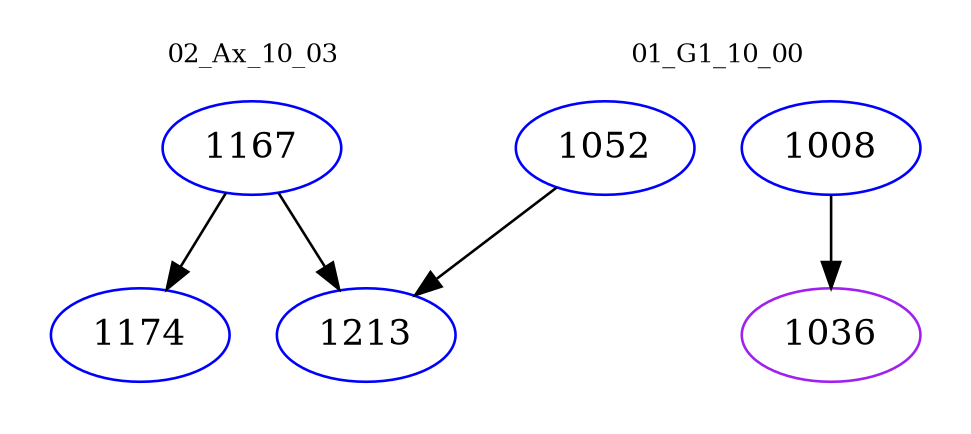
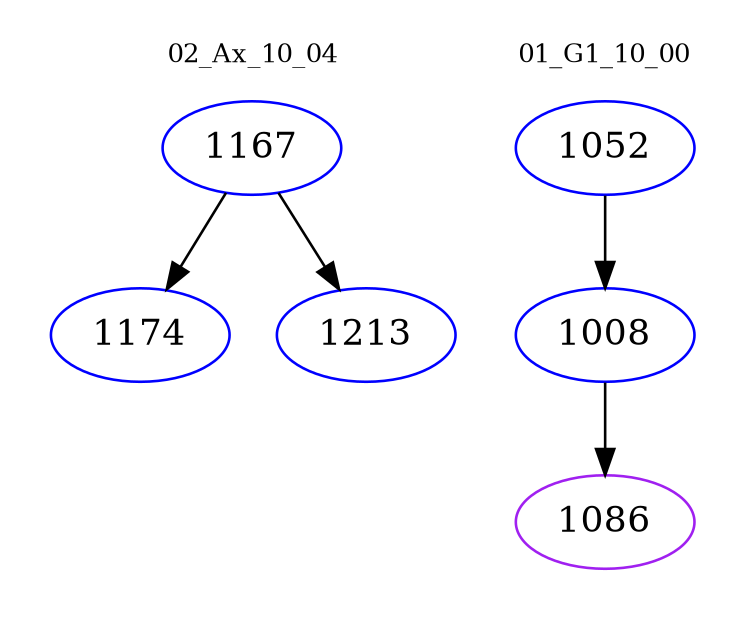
(253, 56) -> (253, 56)
(512, 222) -> (605, 229)
(831, 335) -> (605, 522)
